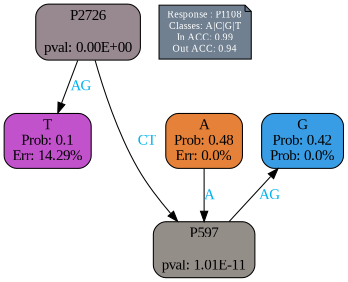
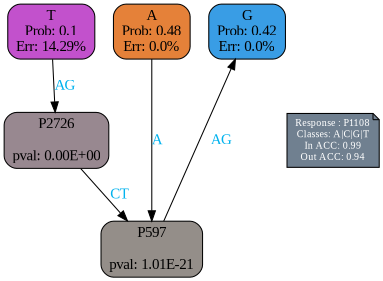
(70, 82) -> (54, 81)
(303, 141) -> (247, 32)
(204, 250) -> (152, 249)
